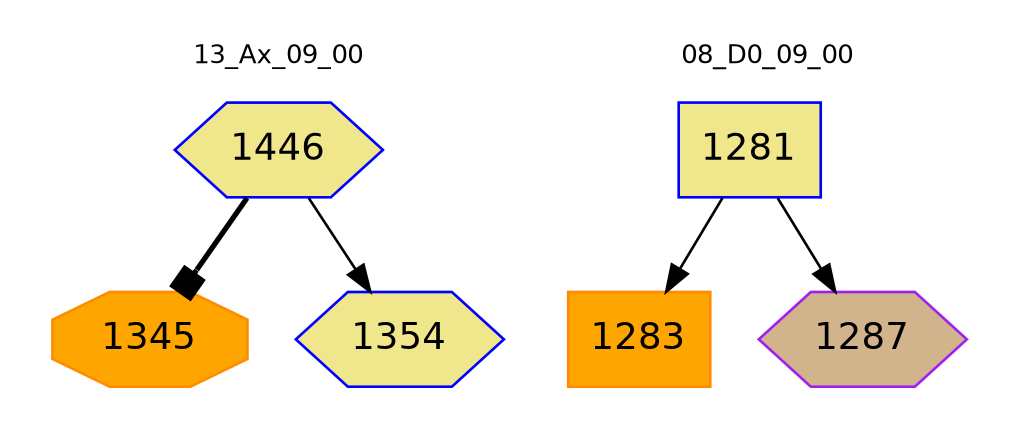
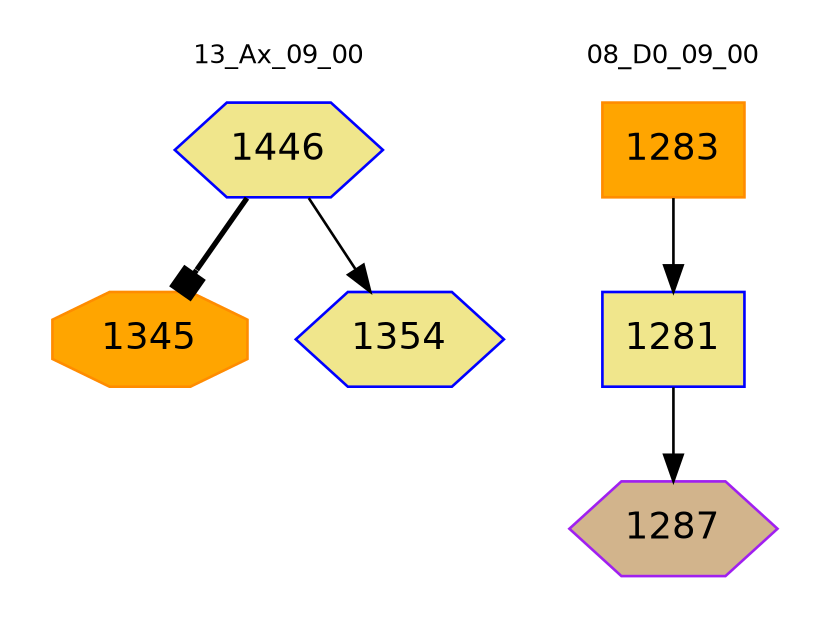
(701, 234) -> (673, 232)
